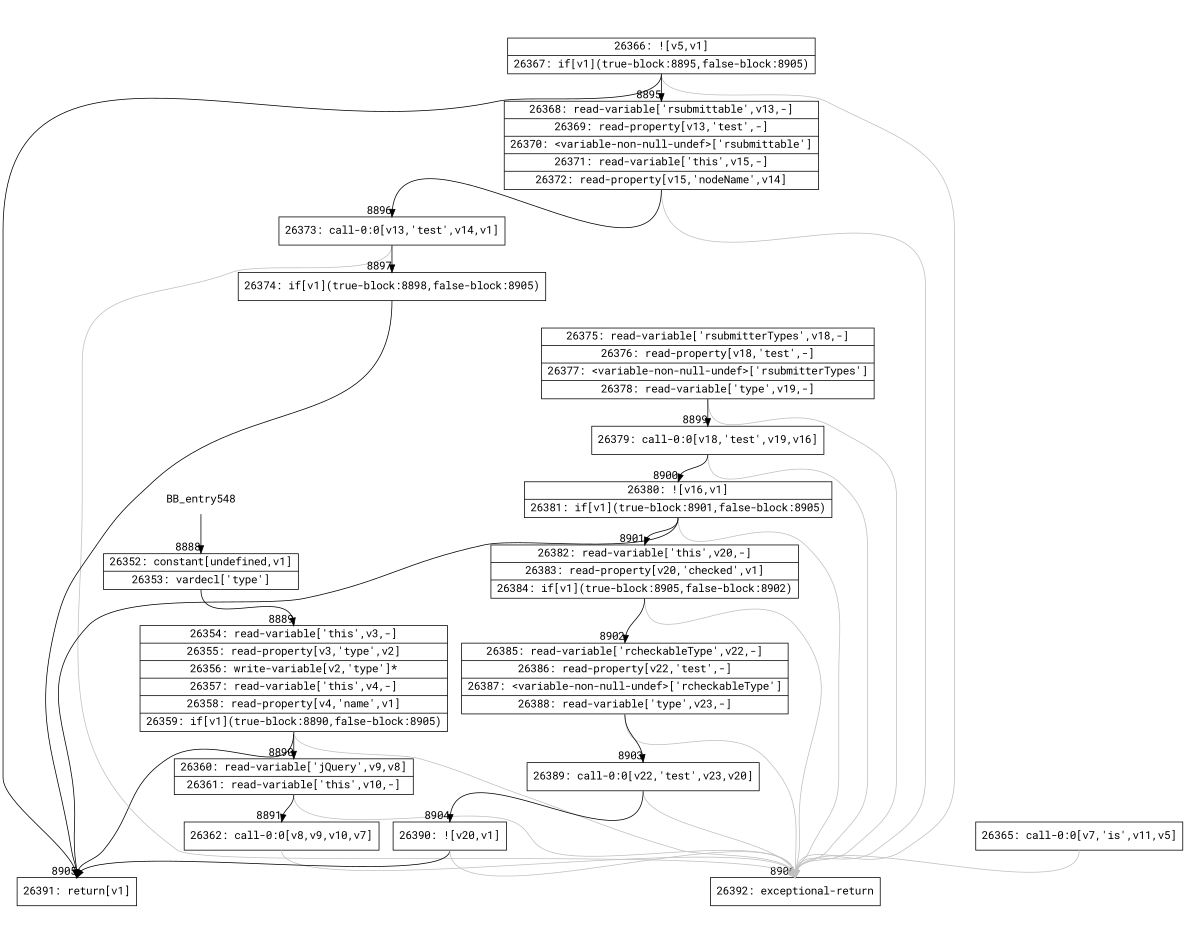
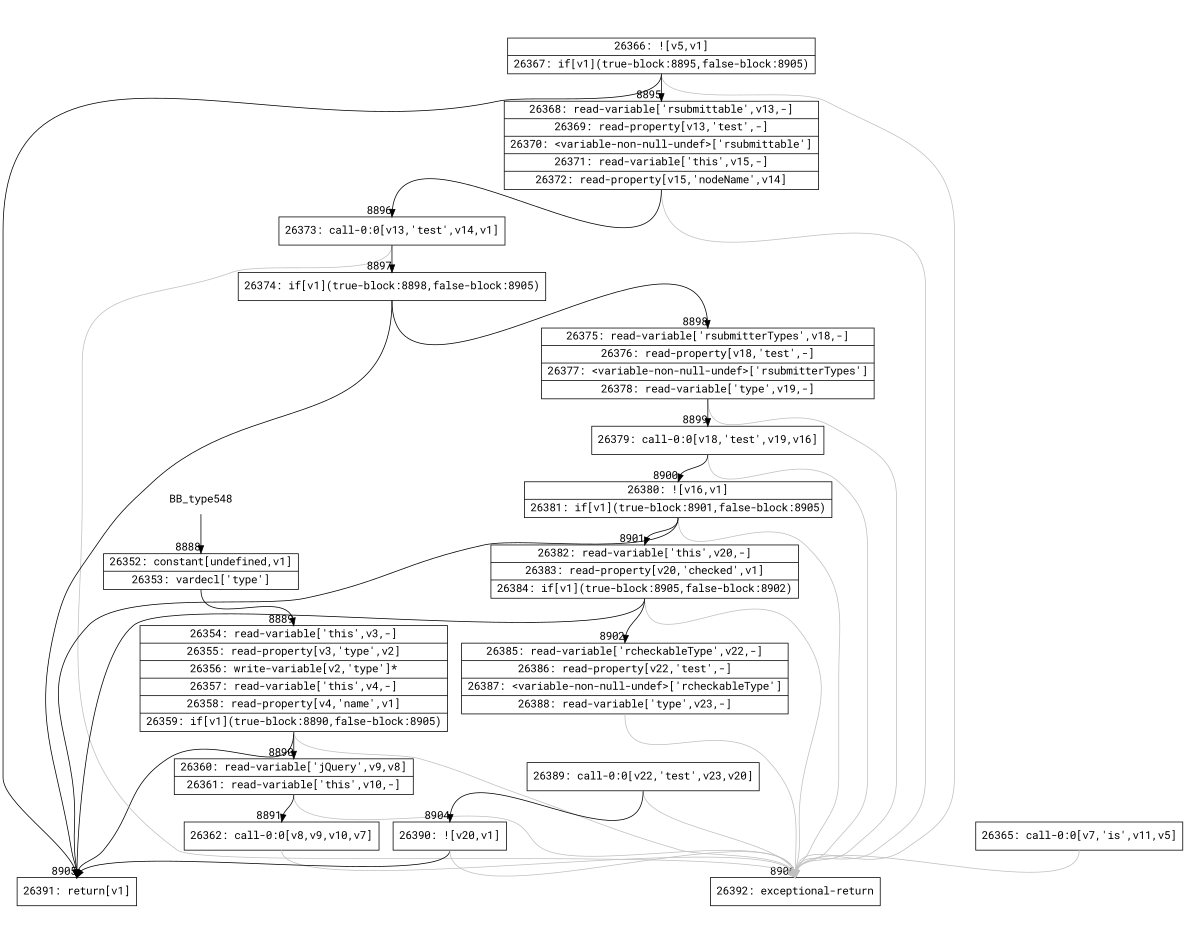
none -> (546, 316)
(201, 500) -> (201, 500)
none -> (264, 615)
(632, 735) -> none
